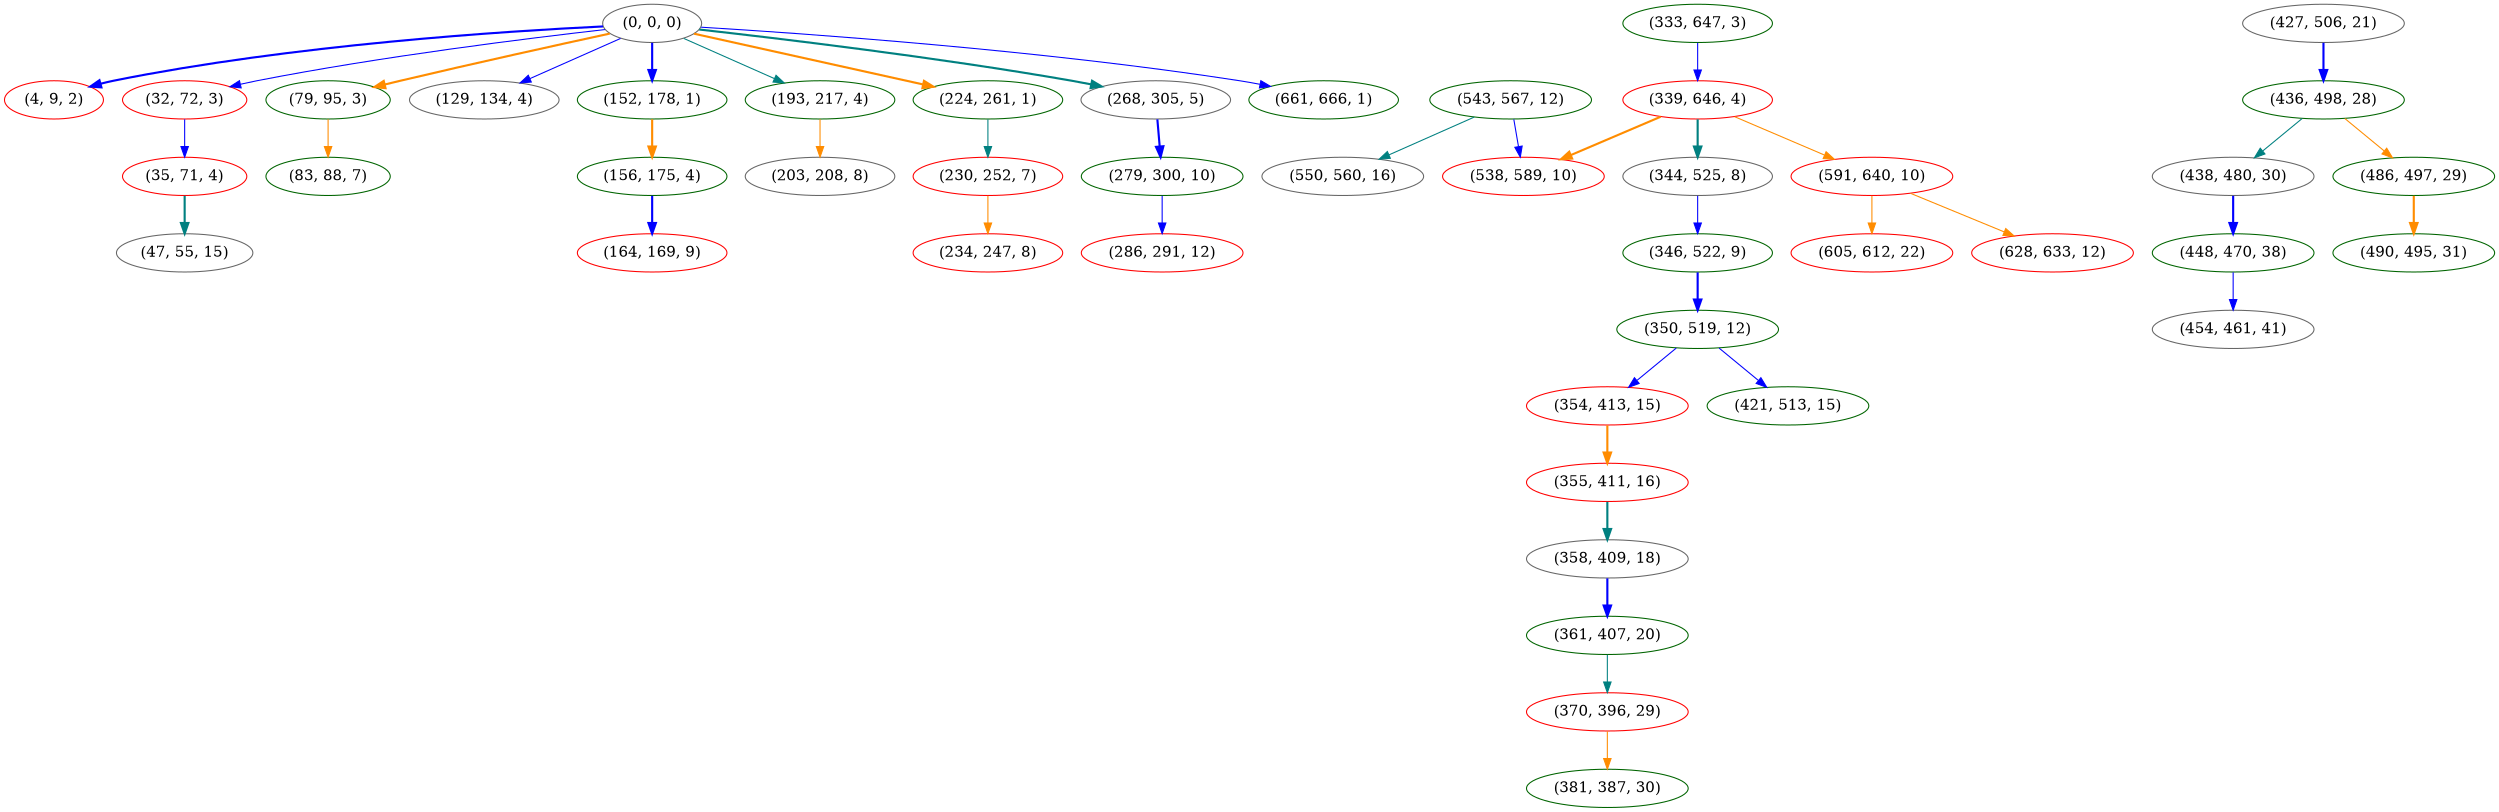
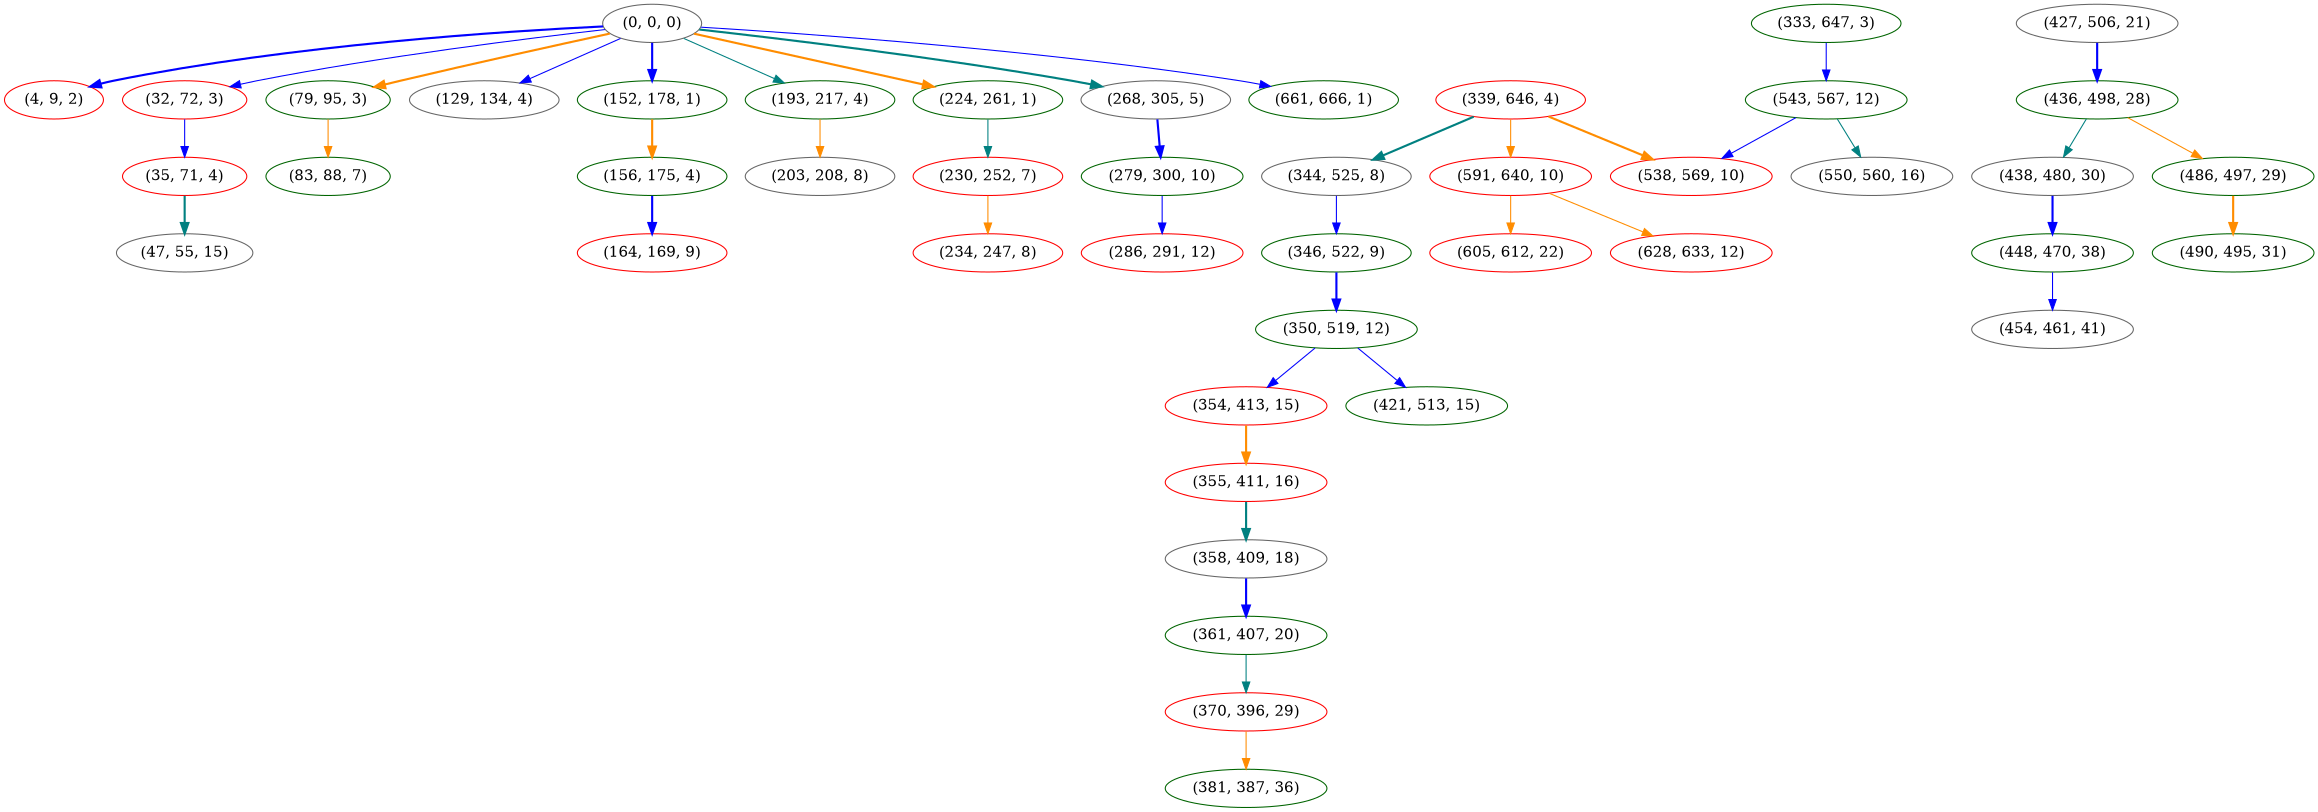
(1698, 56) -> (1826, 56)
(1523, 176) -> (1691, 176)
(1607, 788) -> (1246, 788)
